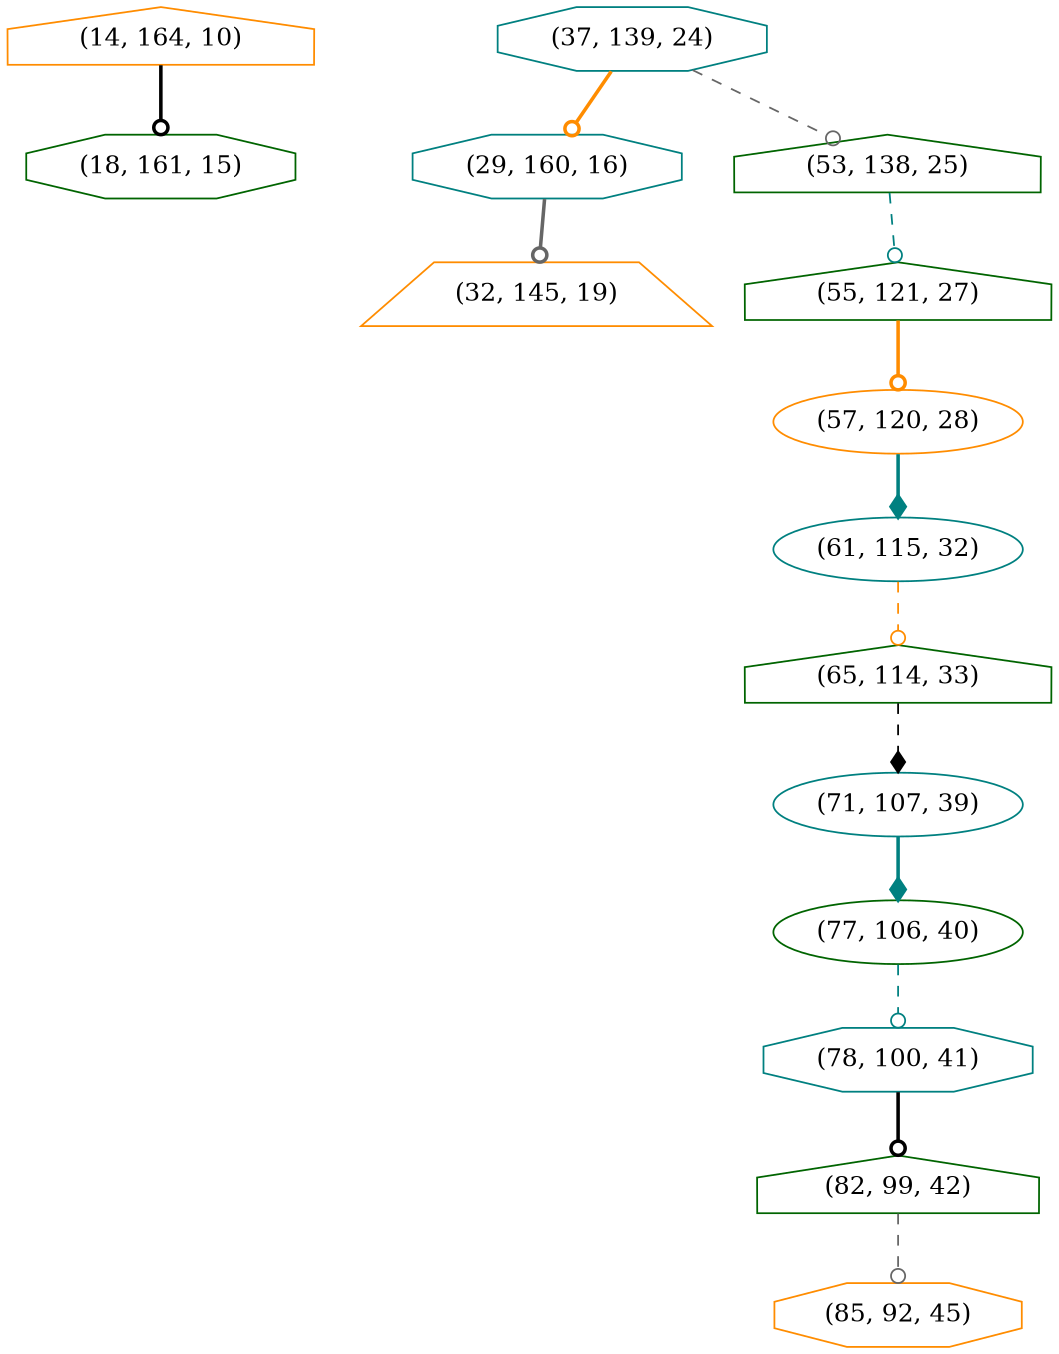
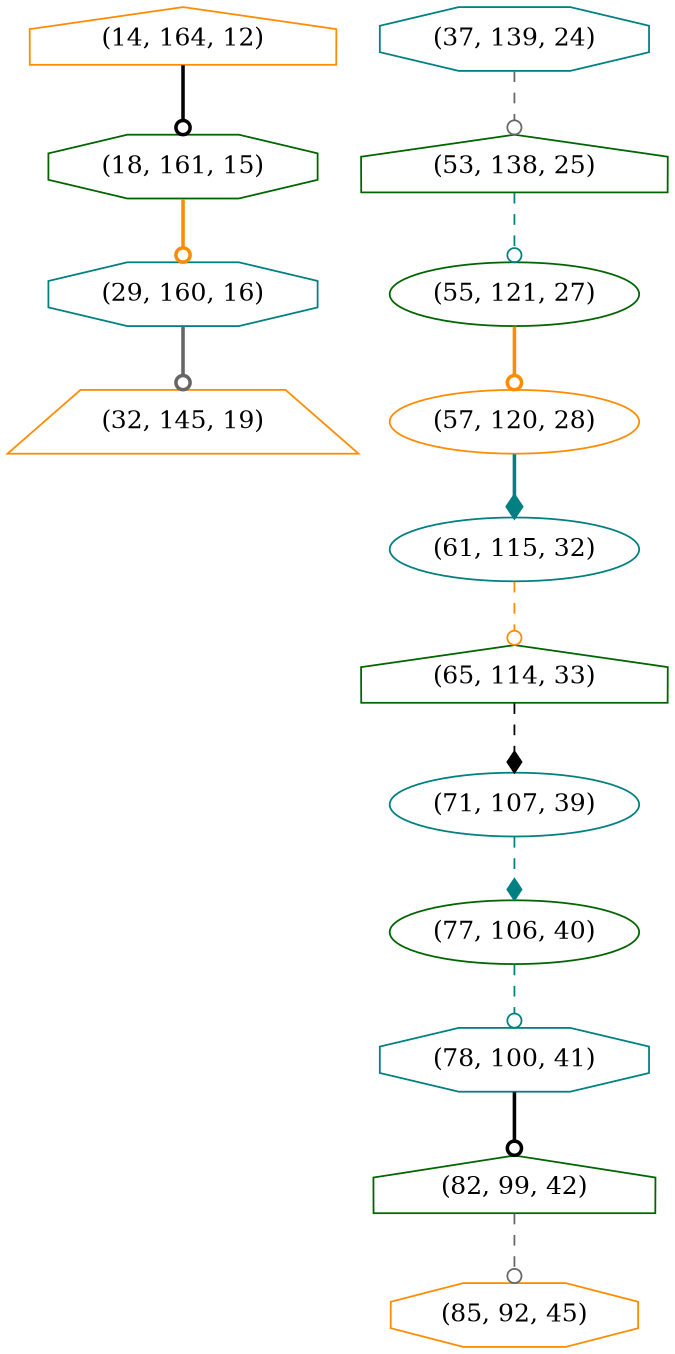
(161, 39) -> (183, 39)
(594, 97) -> (183, 223)
(898, 294) -> (514, 294)
(898, 858) -> (514, 858)
